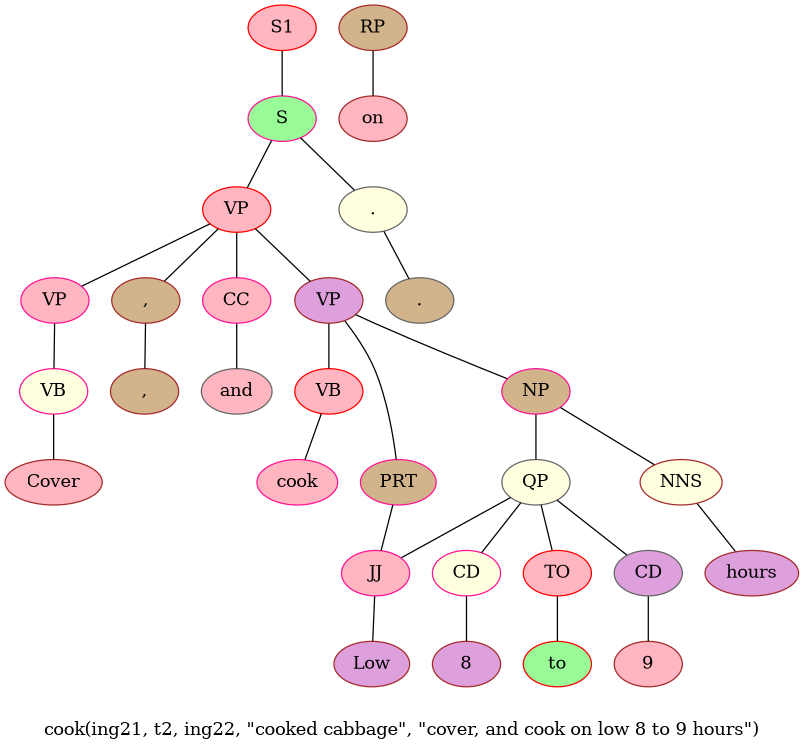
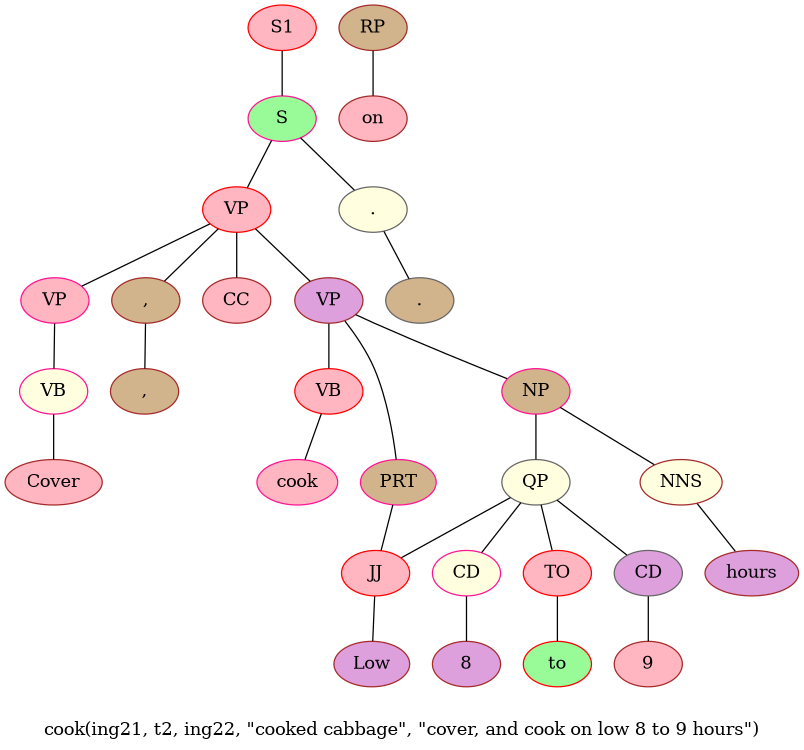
(237, 300) -> (237, 300)
(237, 391) -> none
(376, 573) -> (376, 573)
